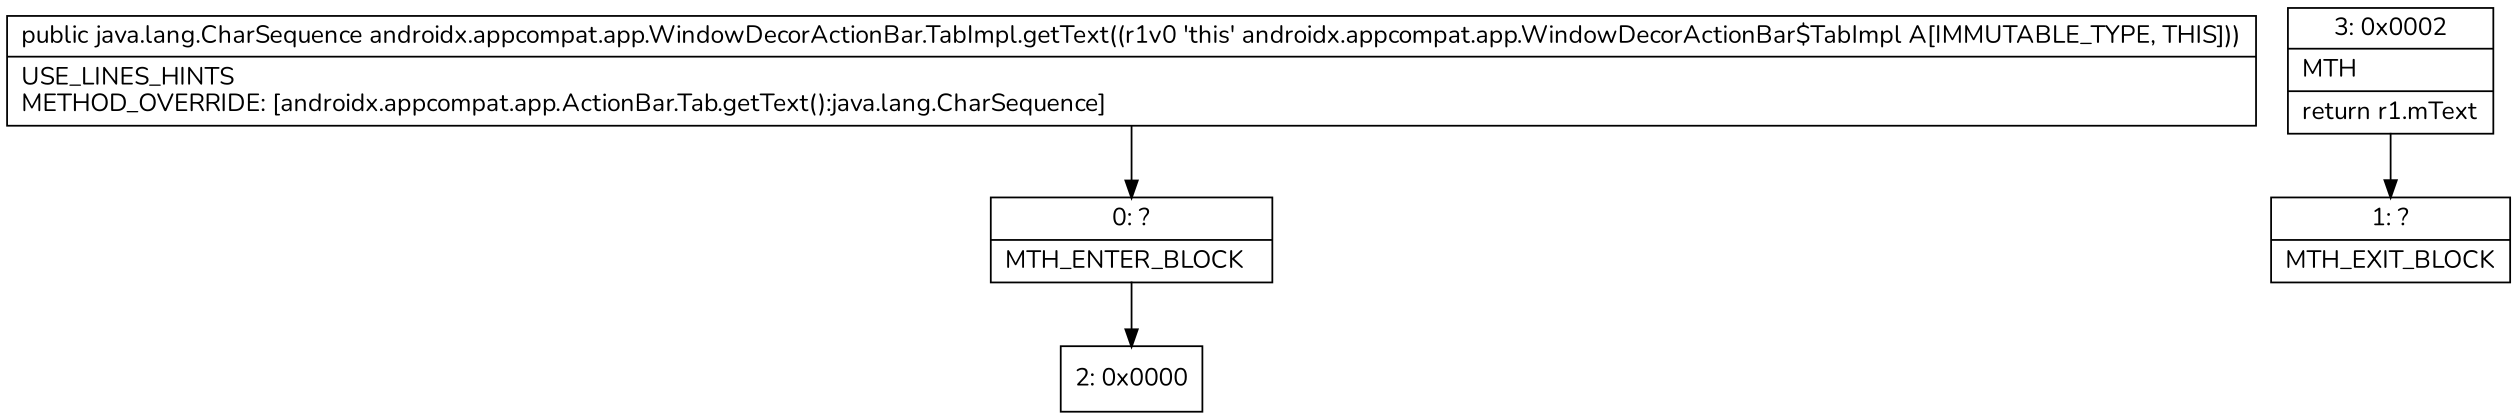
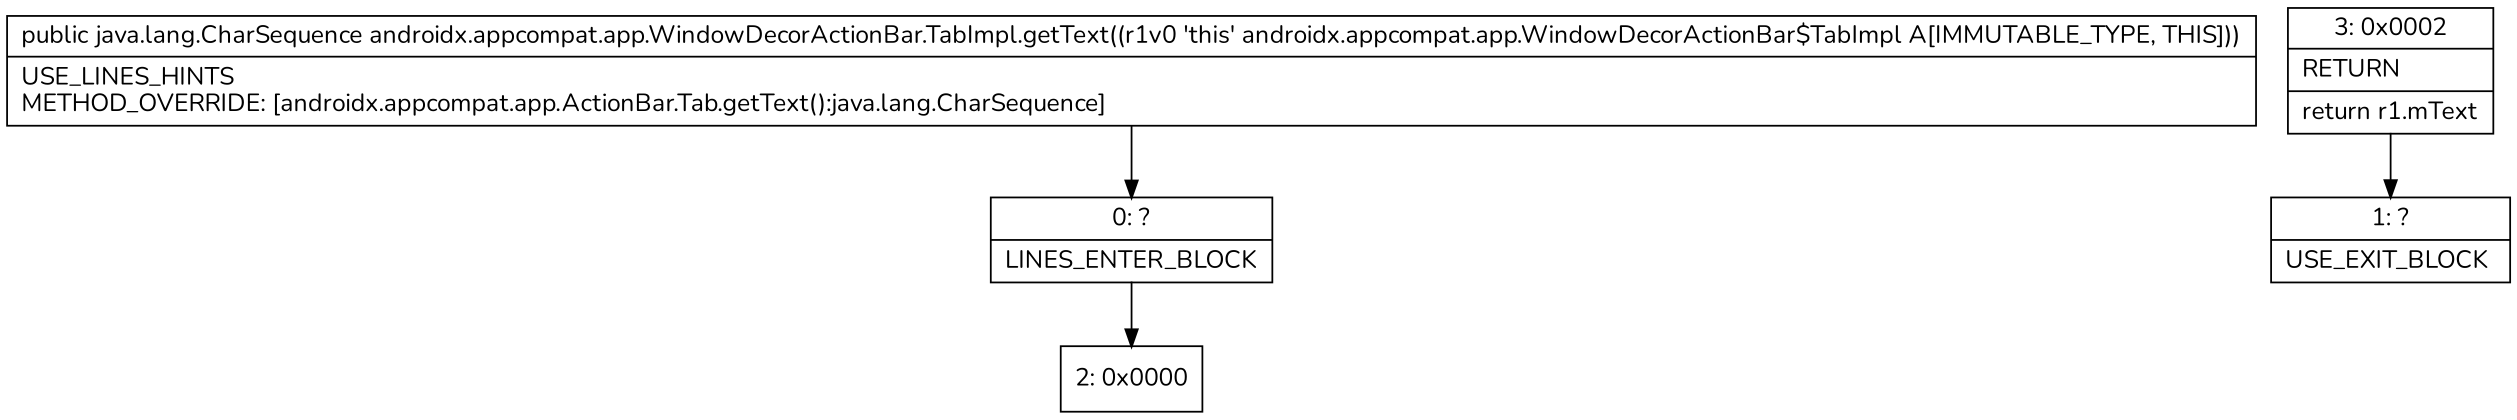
(2330, 69) -> (2352, 69)
(1125, 260) -> (1132, 260)
(2391, 260) -> (2387, 260)
